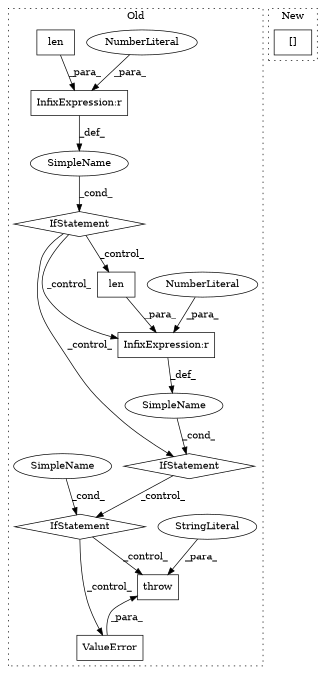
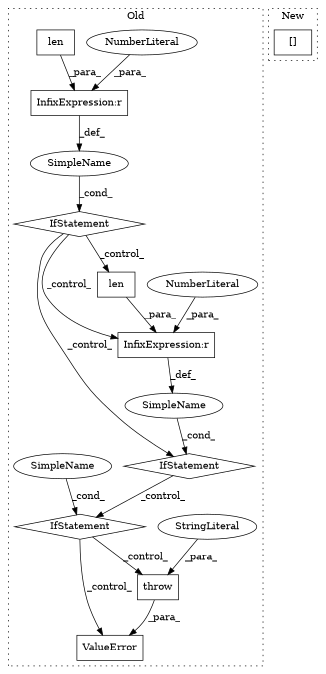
(111, 612) -> (147, 617)
